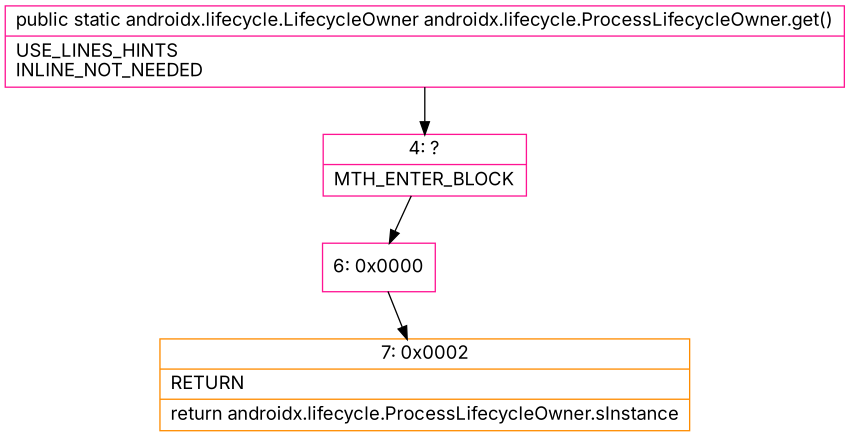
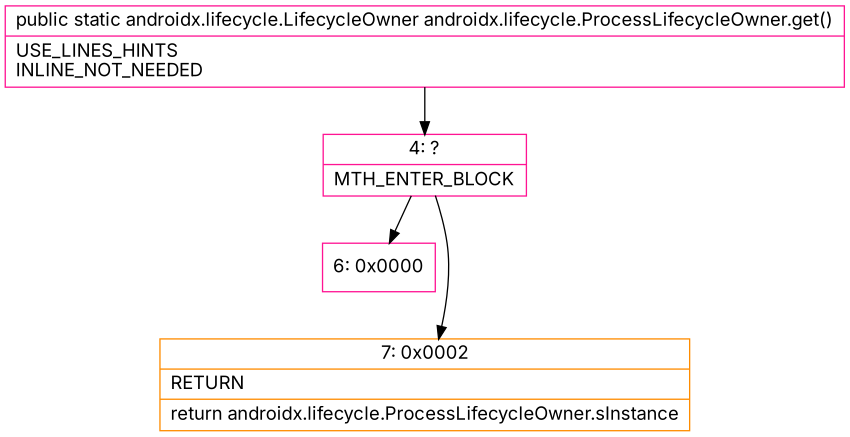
(395, 309) -> (449, 261)
